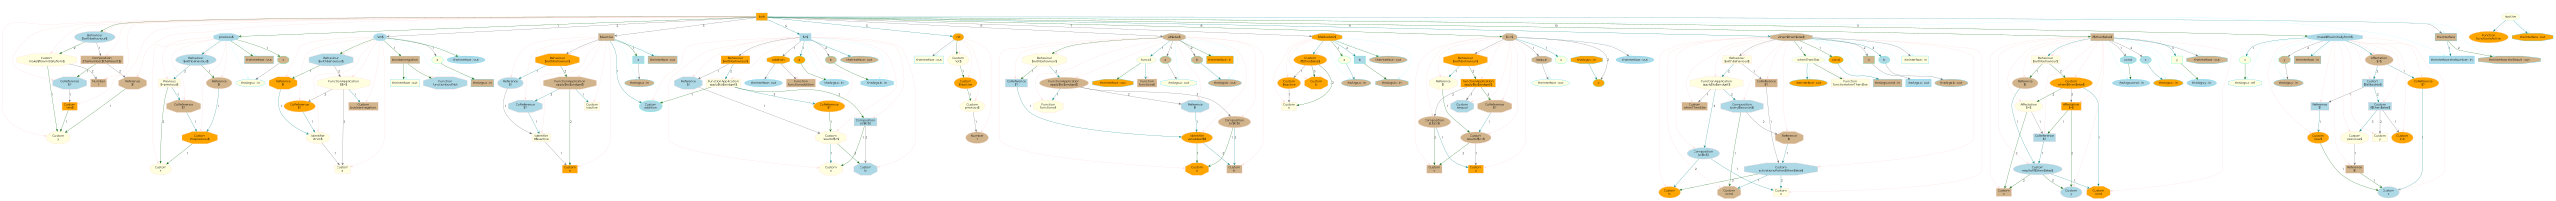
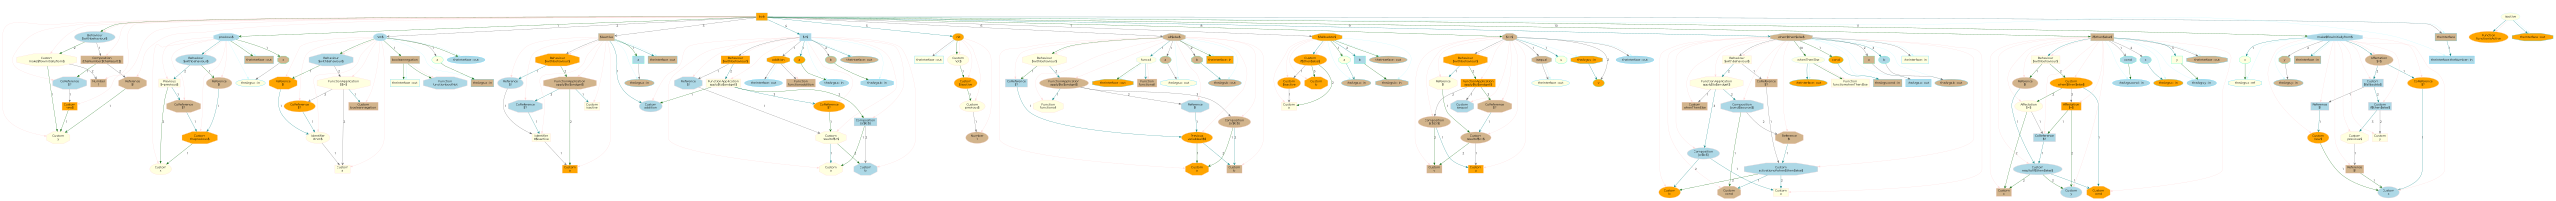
(1802, 48) -> (1802, 48)
(2509, 60) -> none
(651, 106) -> (651, 106)
(1197, 138) -> (1197, 138)
(2402, 138) -> none
